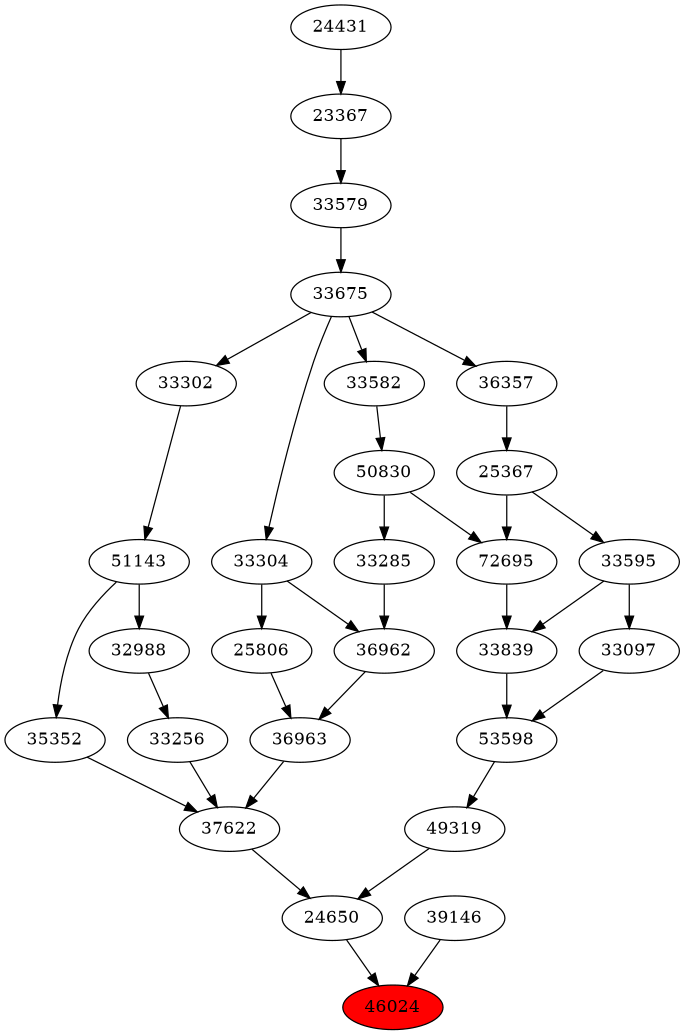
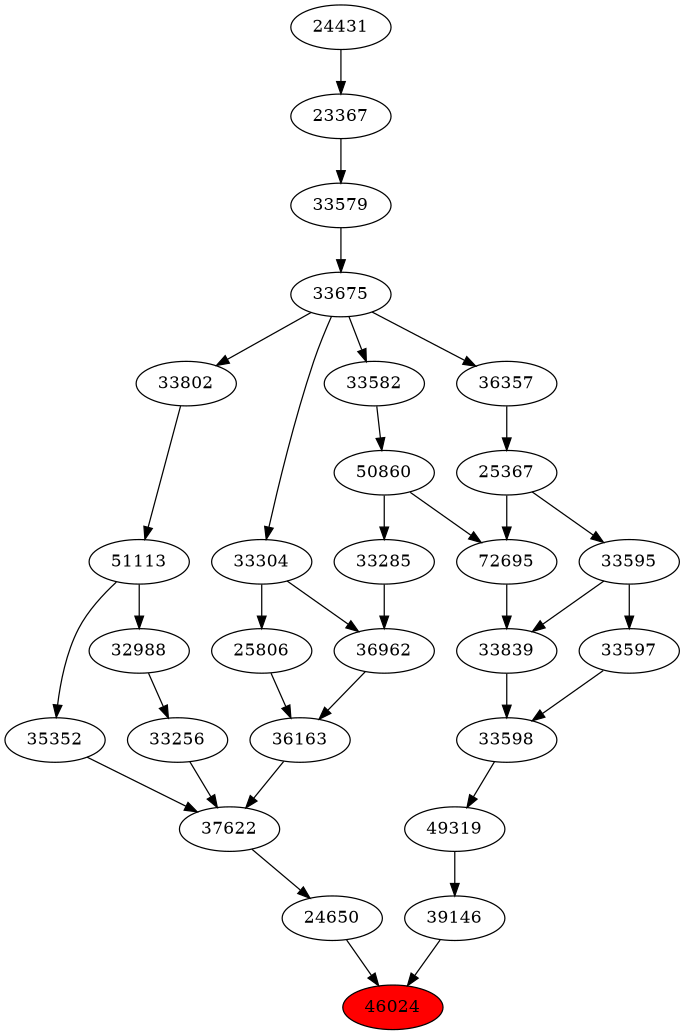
(186, 384) -> (186, 384)
(384, 473) -> (384, 473)
(139, 562) -> (139, 562)
(629, 651) -> (629, 651)
(300, 740) -> (300, 740)
(507, 740) -> (507, 740)
(399, 870) -> (455, 868)
